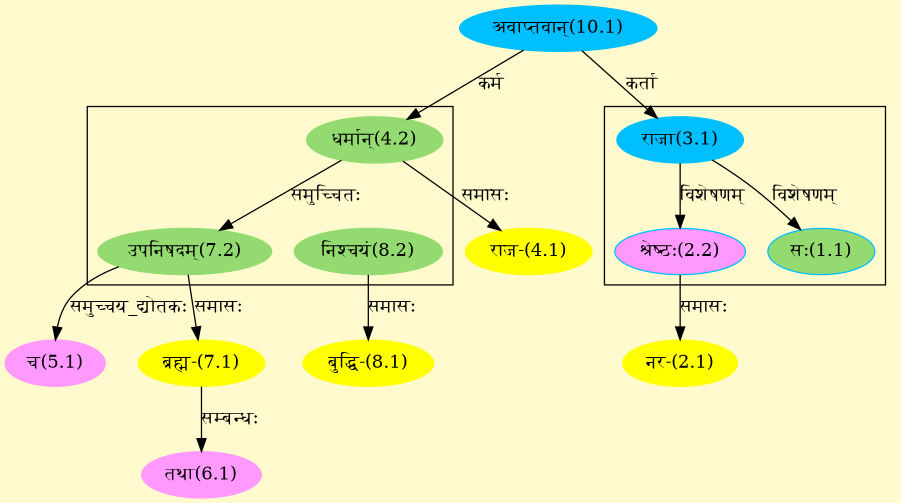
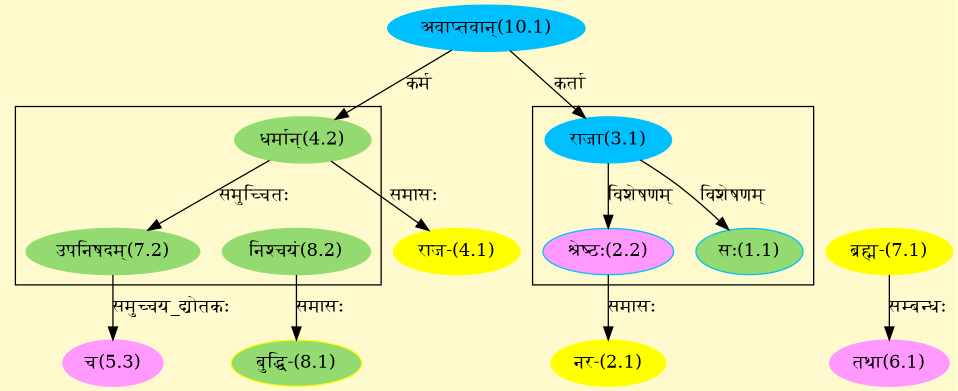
(192, 301) -> none
(55, 363) -> (113, 363)
(368, 363) -> (296, 363)
